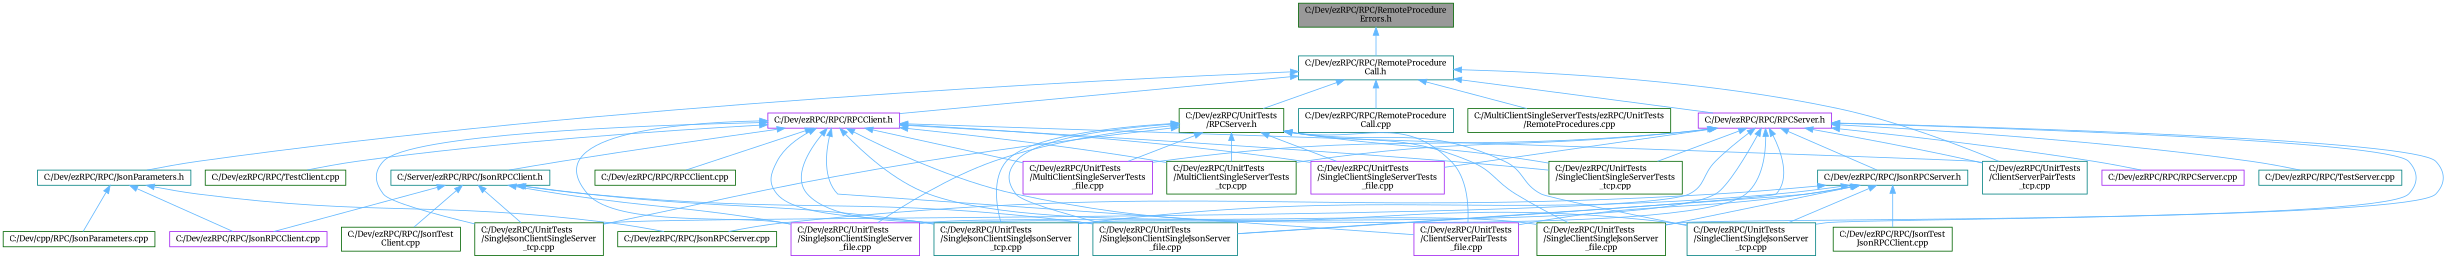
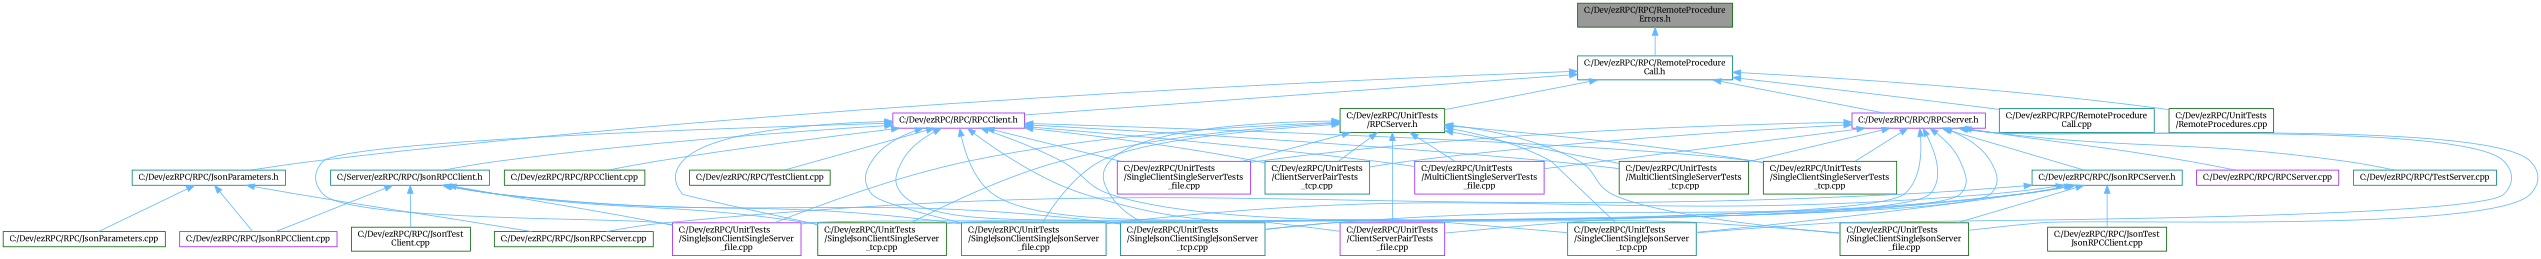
(1735, 91) -> (1354, 149)
(1569, 121) -> (2221, 121)
(79, 239) -> (84, 239)
